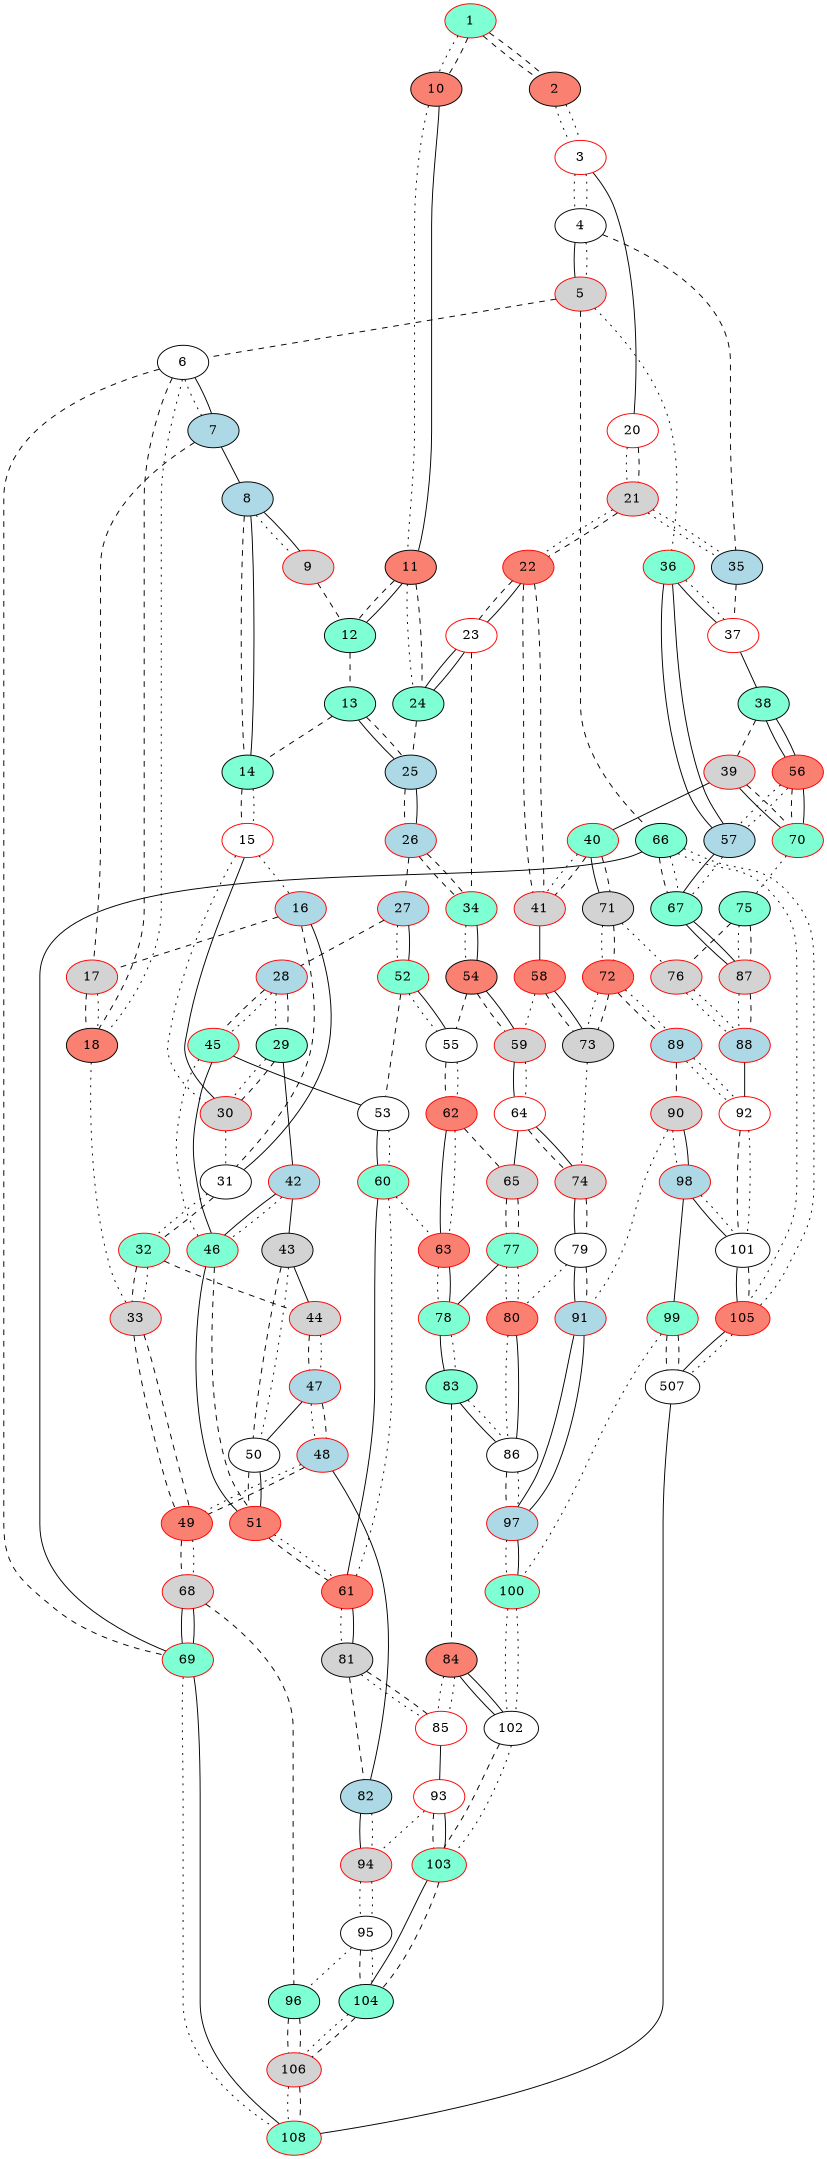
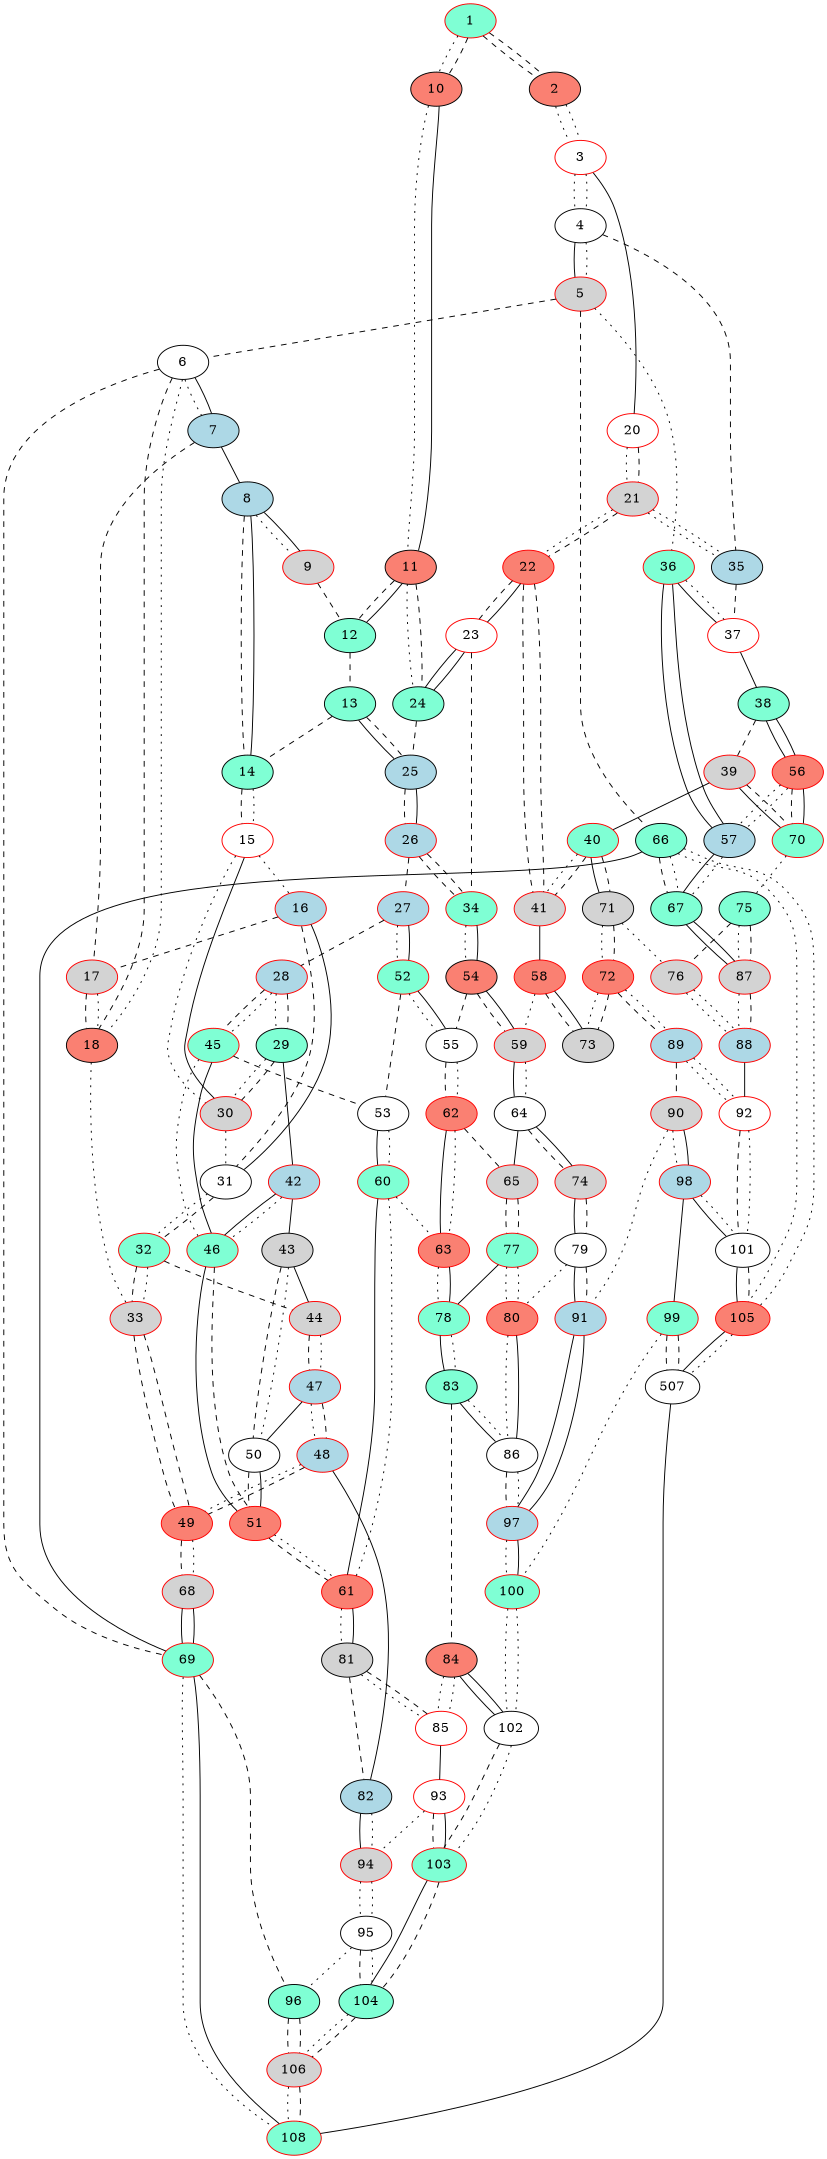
(306, 1086) -> (306, 1086)
(520, 1114) -> (520, 1114)
(584, 1114) -> none
(293, 1778) -> (250, 1827)
